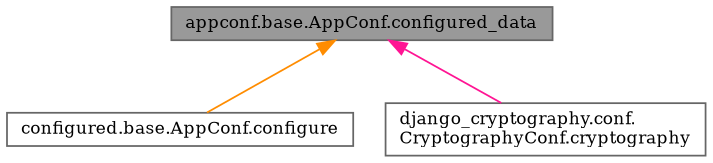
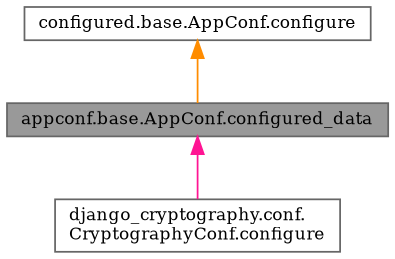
(263, 81) -> (198, 81)
(546, 129) -> (198, 226)
